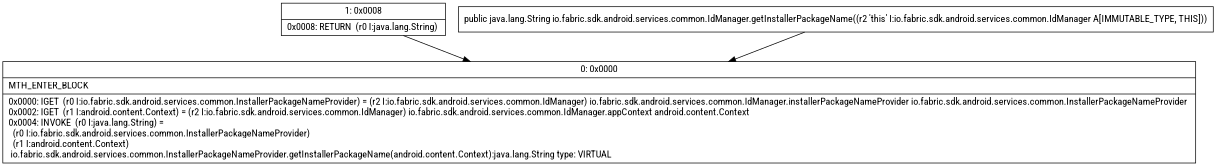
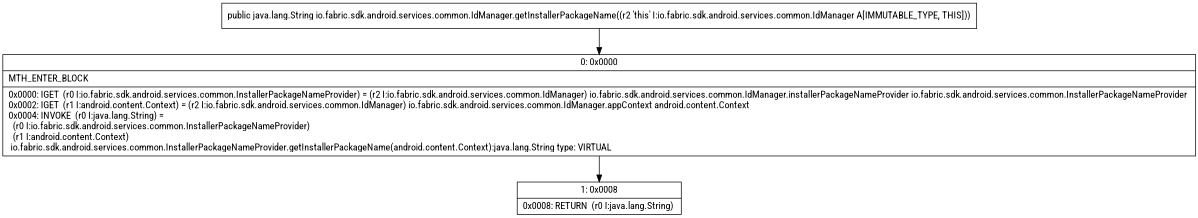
(433, 47) -> (599, 165)
